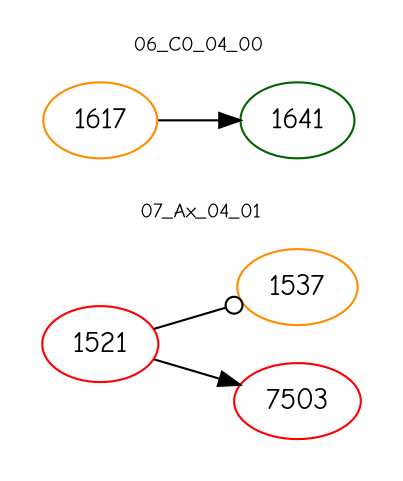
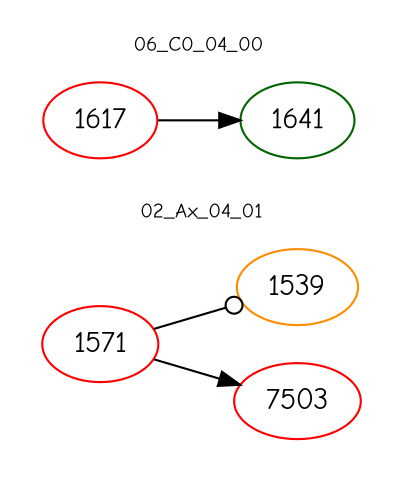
(100, 120) -> (100, 120)
(201, 212) -> (201, 212)
(297, 287) -> (297, 287)
(100, 344) -> (100, 344)
